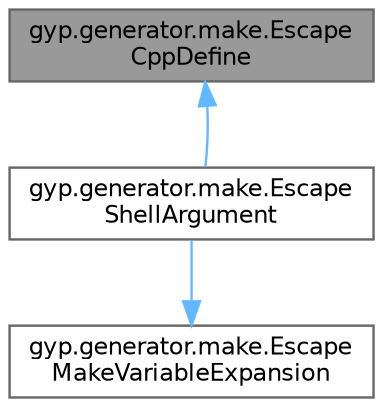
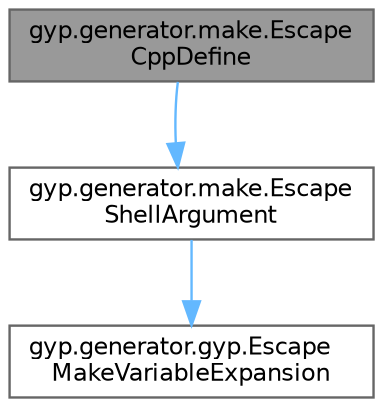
(208, 137) -> (176, 113)
(192, 362) -> (192, 362)
